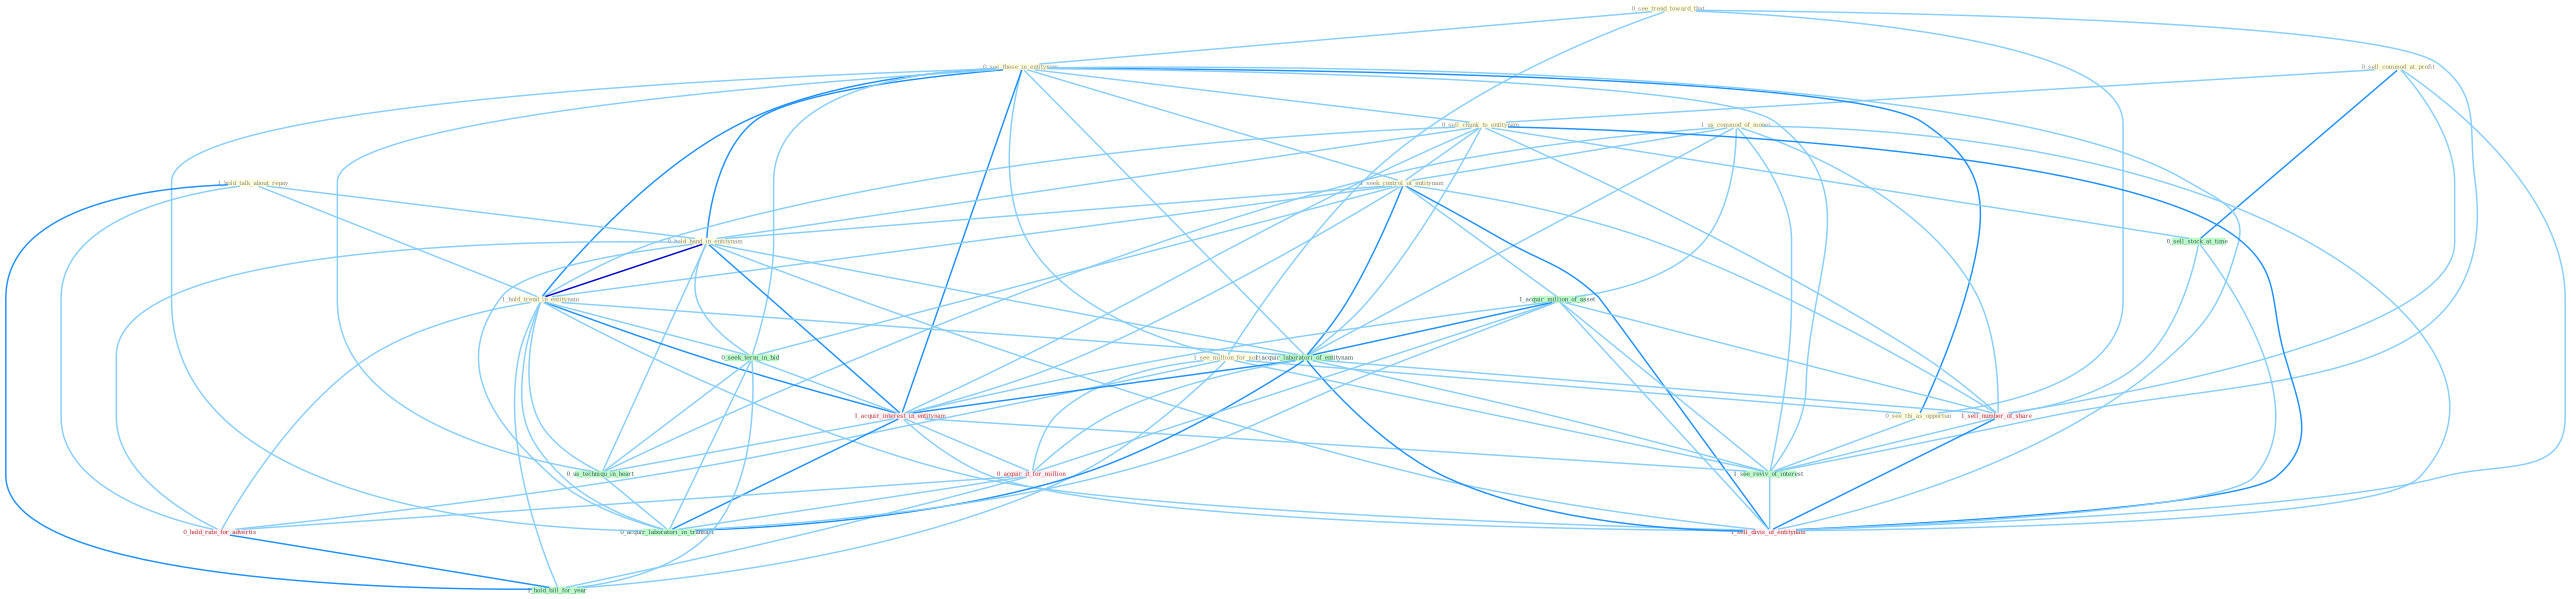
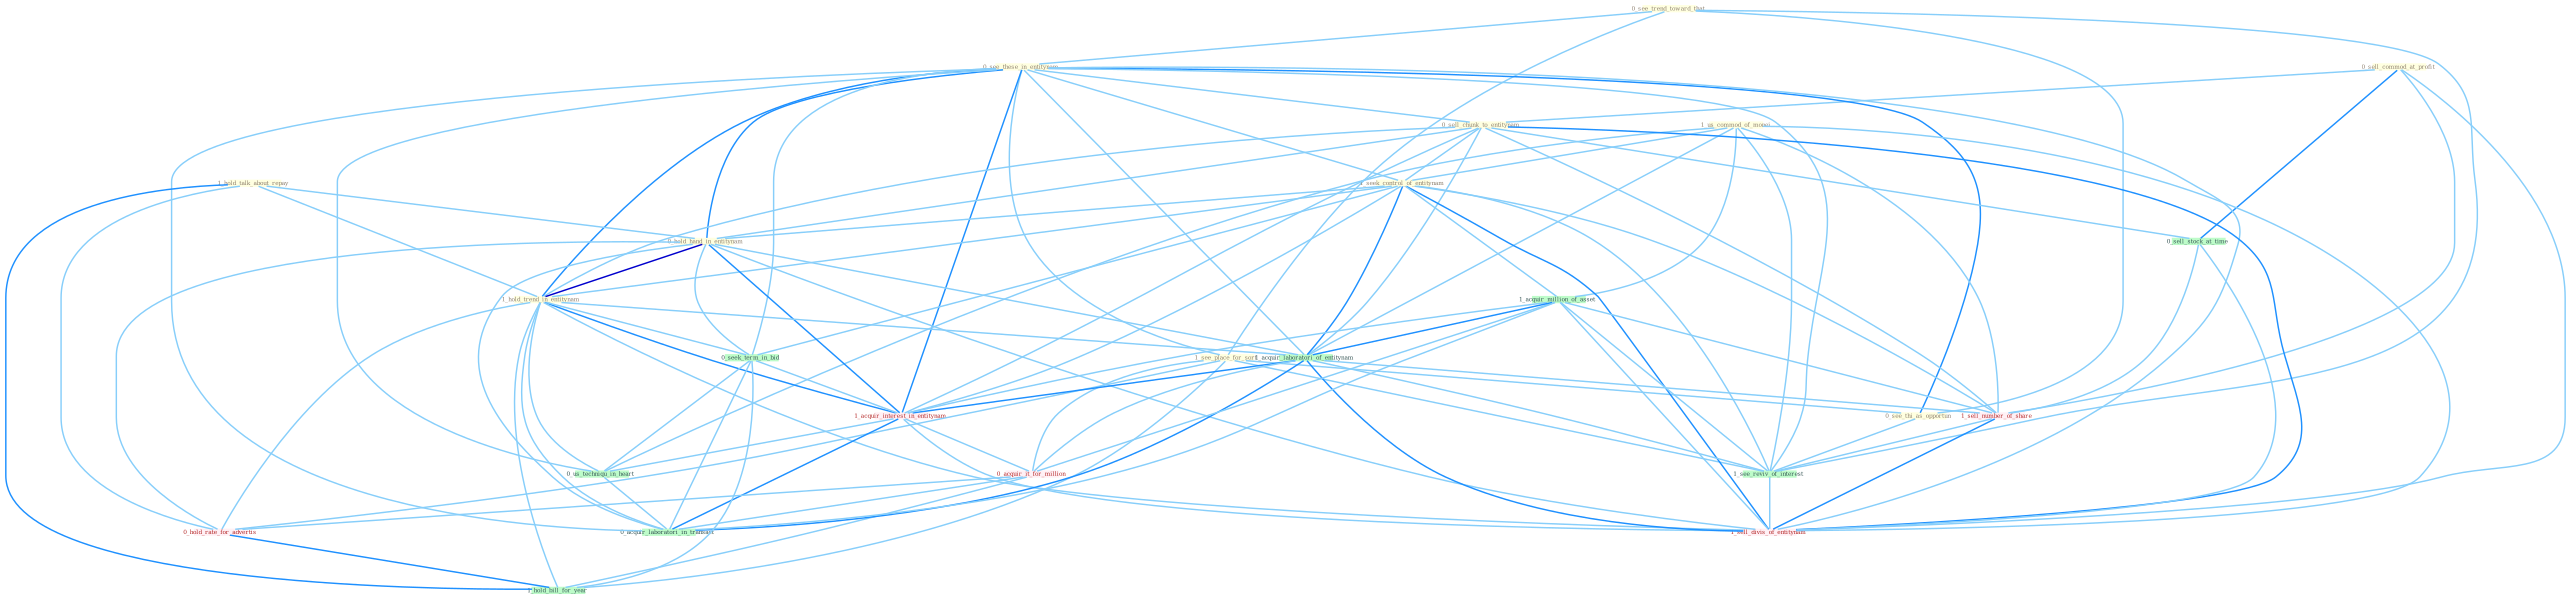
(1227, 358) -> (1227, 358)
(649, 369) -> none
(1356, 446) -> (1636, 274)
